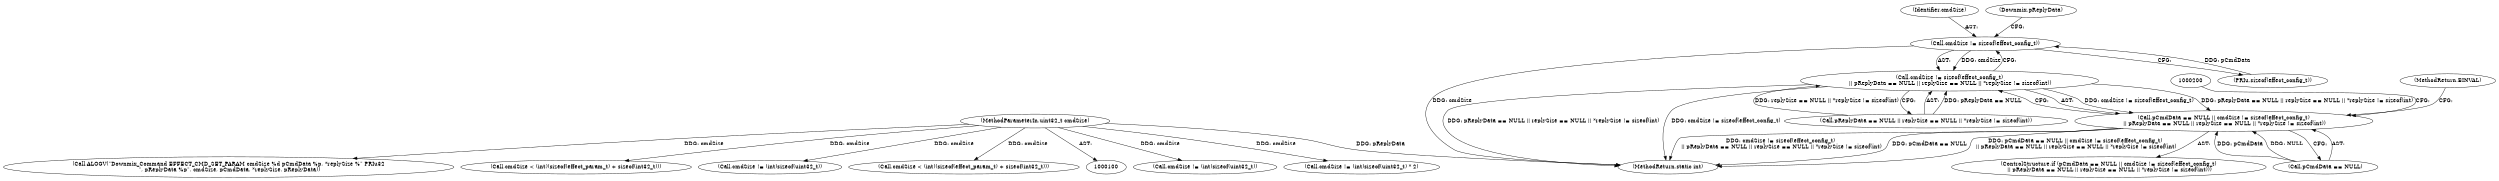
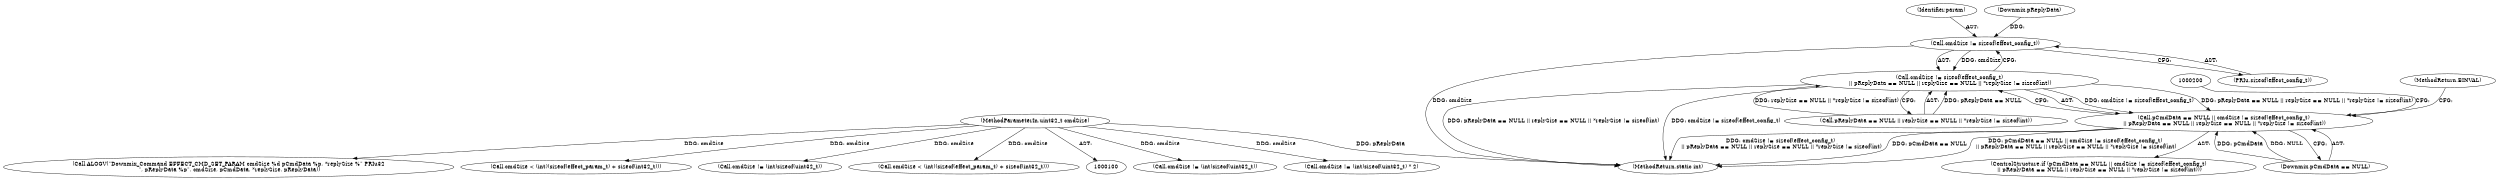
(1940, 10) -> (1942, 10)
(2019, 27) -> (2018, 27)
(2228, 61) -> (2212, 61)
(2325, 167) -> (2325, 167)
